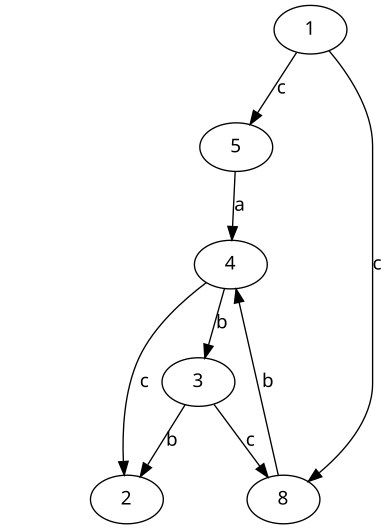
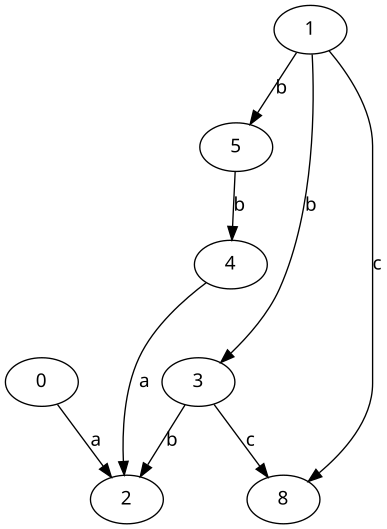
(281, 88) -> (281, 88)
(240, 206) -> (240, 206)
(217, 317) -> (302, 213)
none -> (42, 382)
(144, 382) -> (144, 382)
(259, 389) -> none
